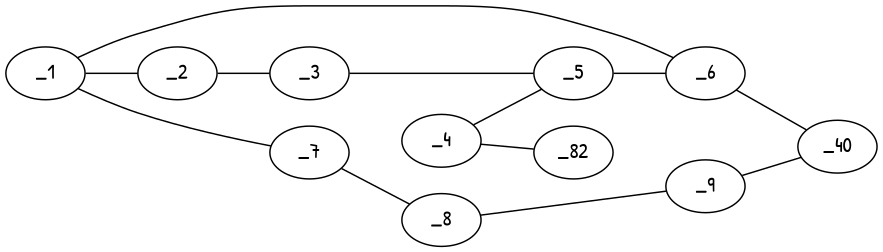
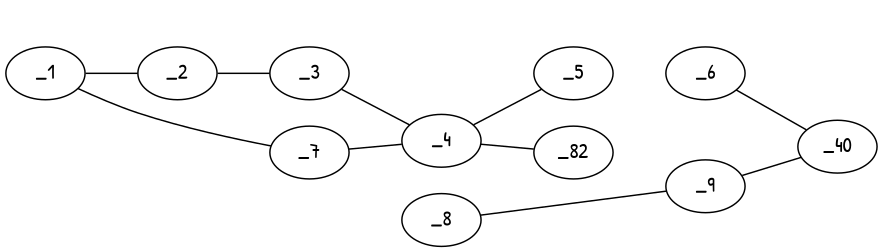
(375, 6) -> none
(442, 73) -> (376, 107)
(640, 73) -> none
(376, 186) -> (375, 147)
